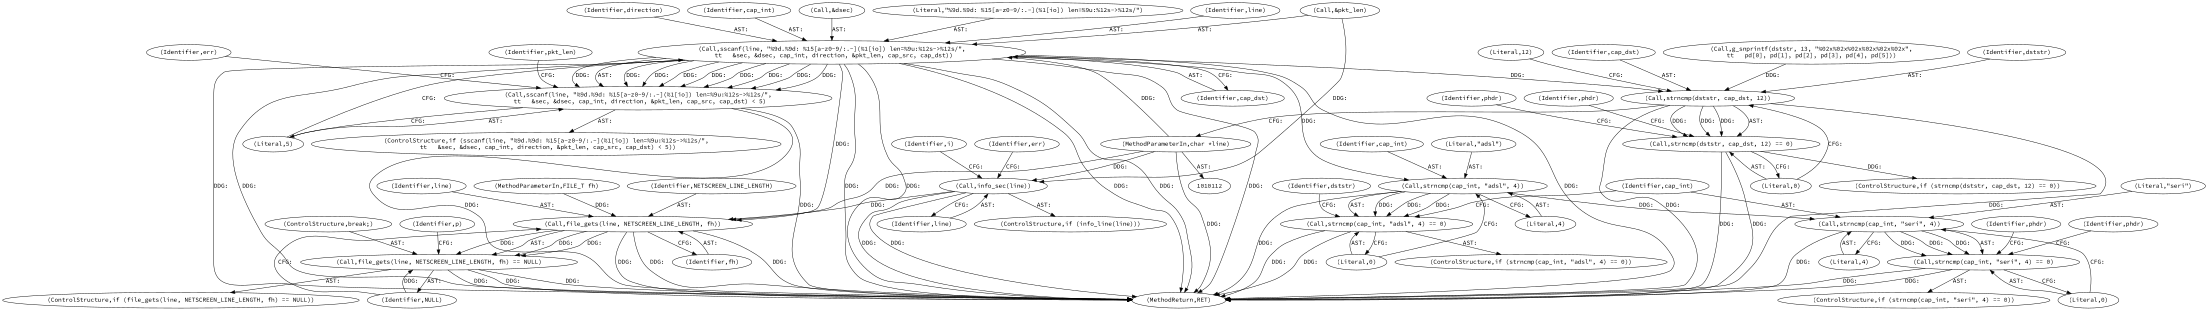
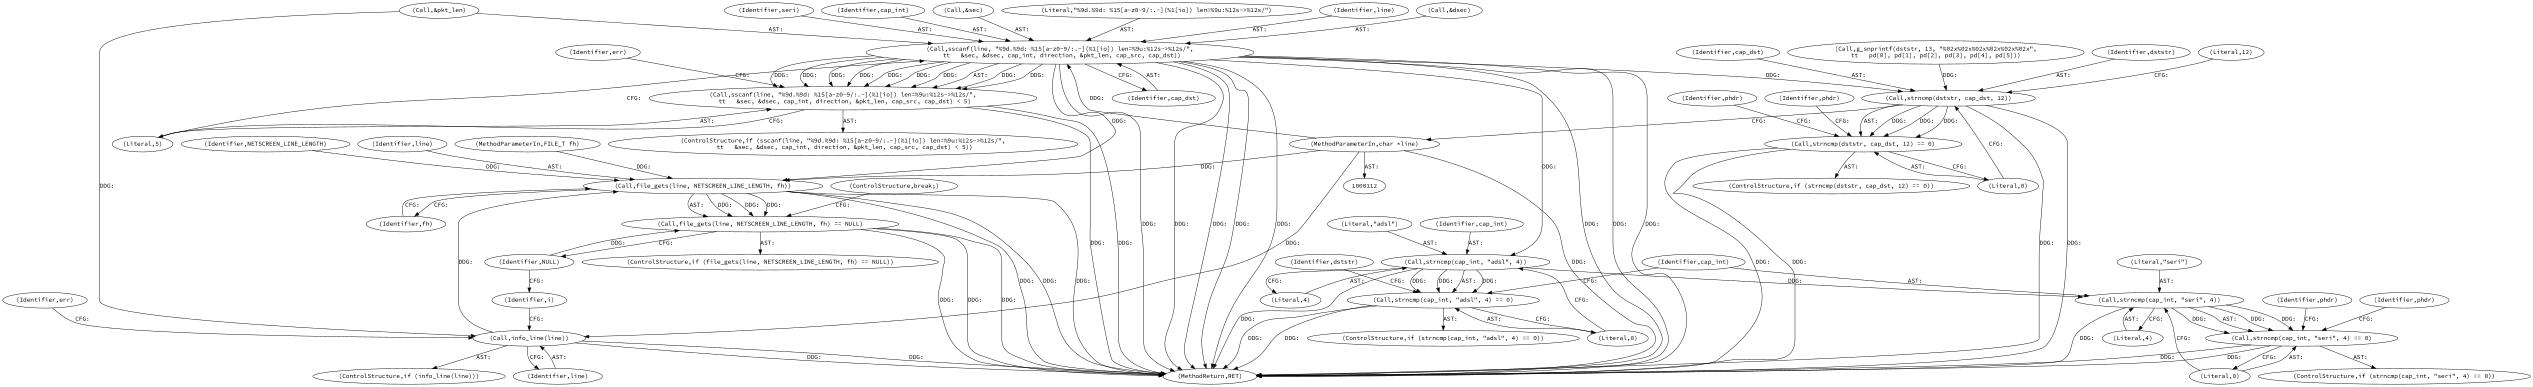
(623, 10) -> (769, 10)
none -> (963, 10)
(541, 52) -> none
(1877, 167) -> (1853, 167)
(993, 186) -> (529, 338)
(1209, 186) -> (1364, 186)
(686, 205) -> (495, 167)
(437, 224) -> none
(341, 239) -> (529, 279)
(400, 243) -> (845, 205)
(712, 243) -> (414, 205)
(436, 281) -> (668, 243)
